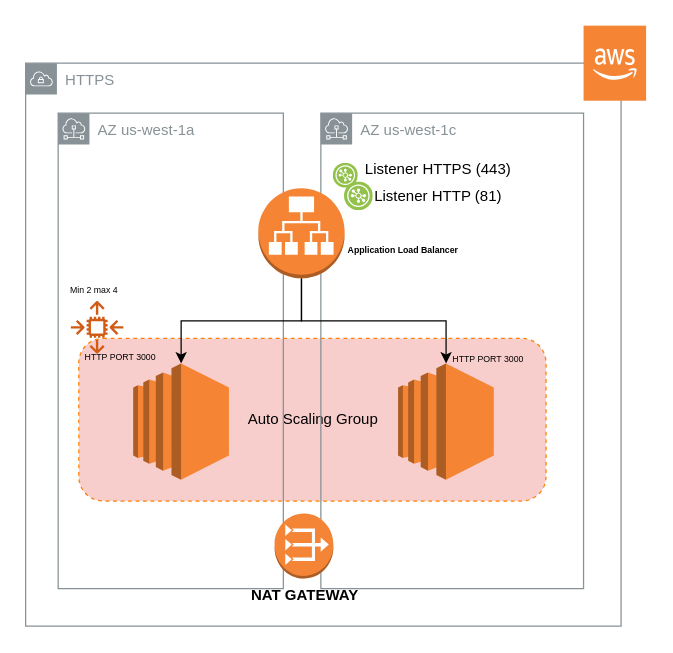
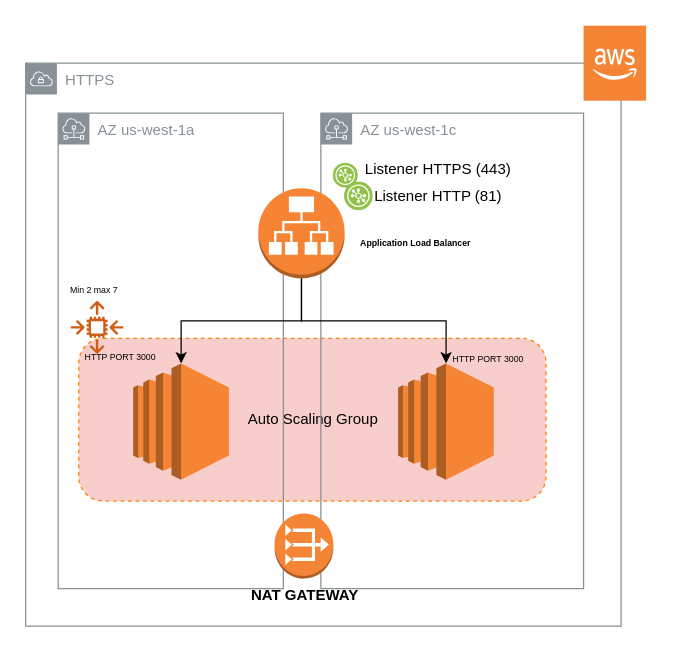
(403, 251) -> (416, 244)
(94, 291) -> (94, 291)
